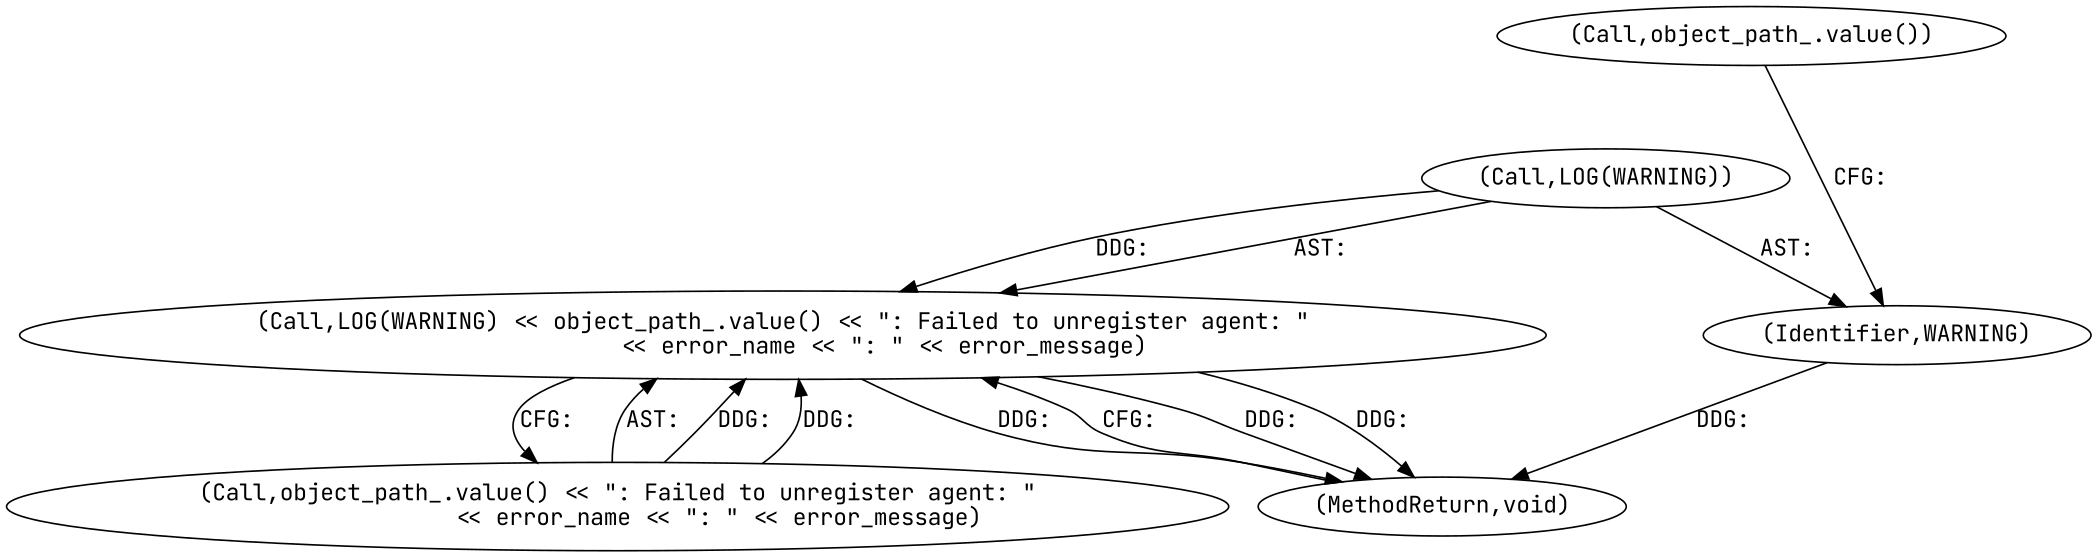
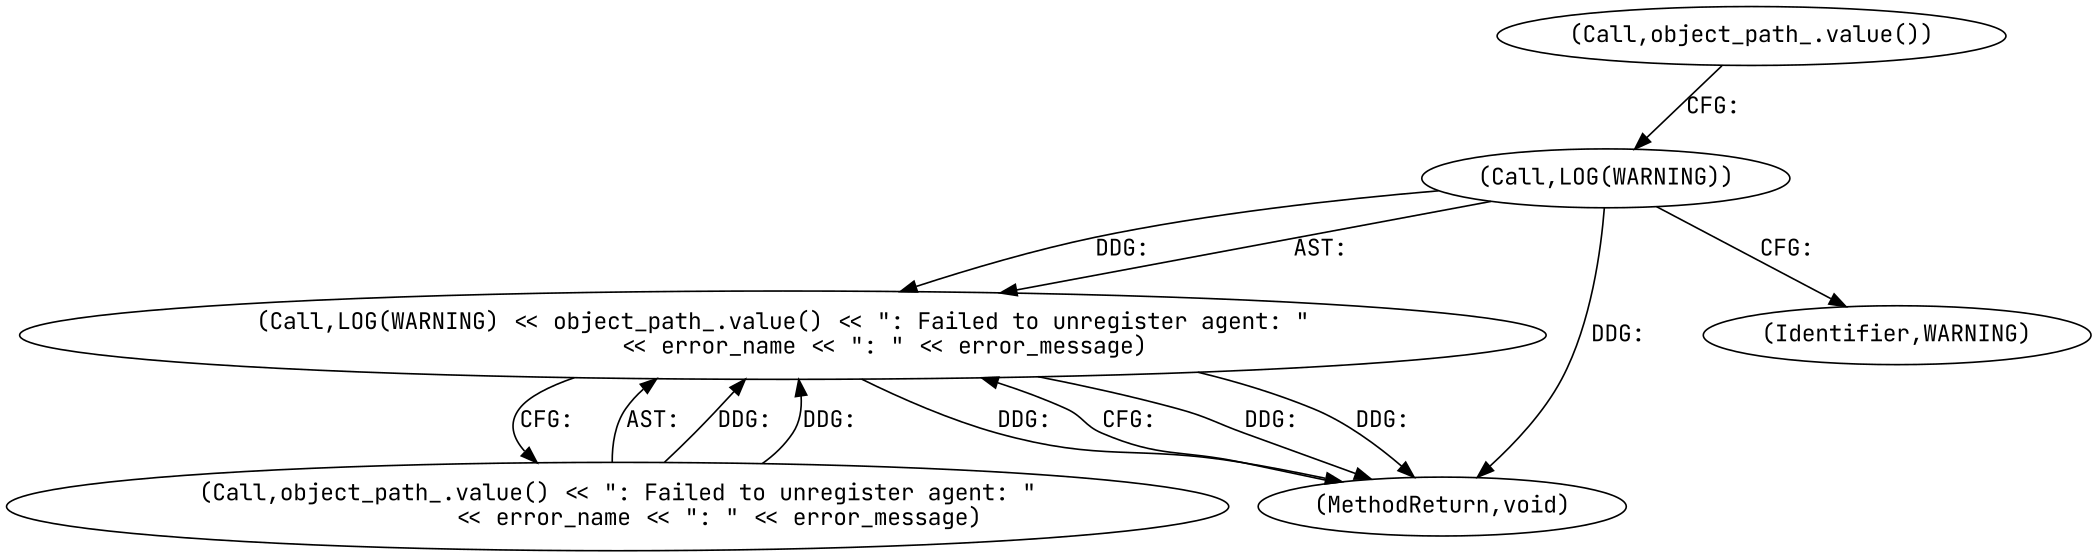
(1820, 178) -> (1684, 102)
(1794, 250) -> (1794, 250)
(1677, 418) -> (1575, 350)
